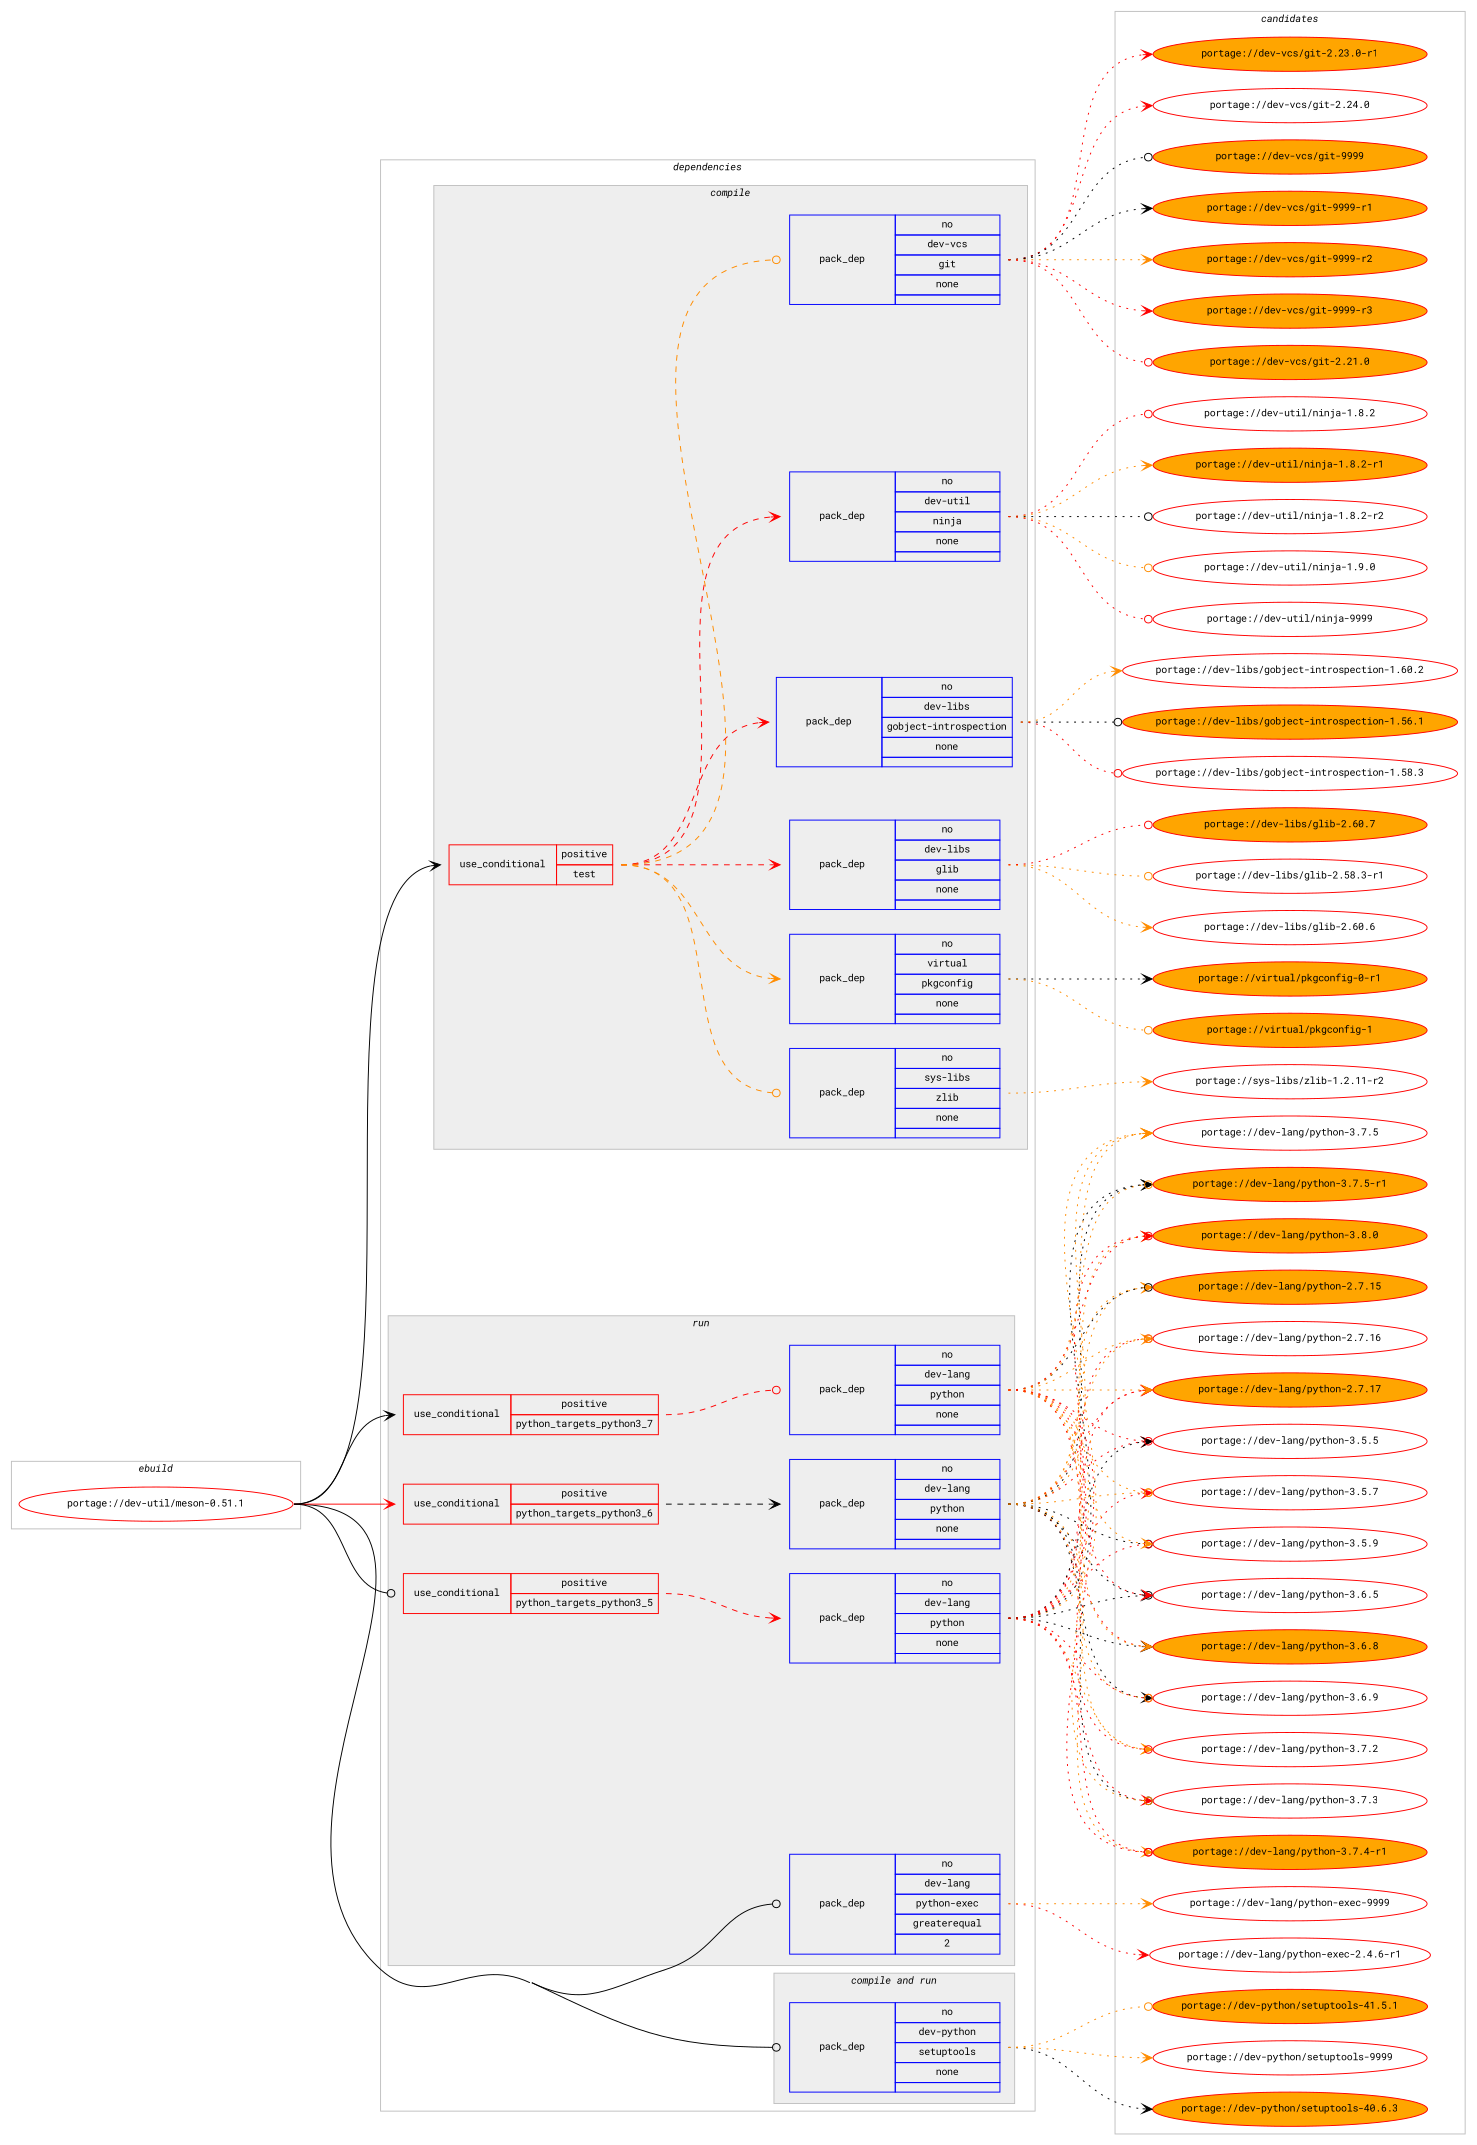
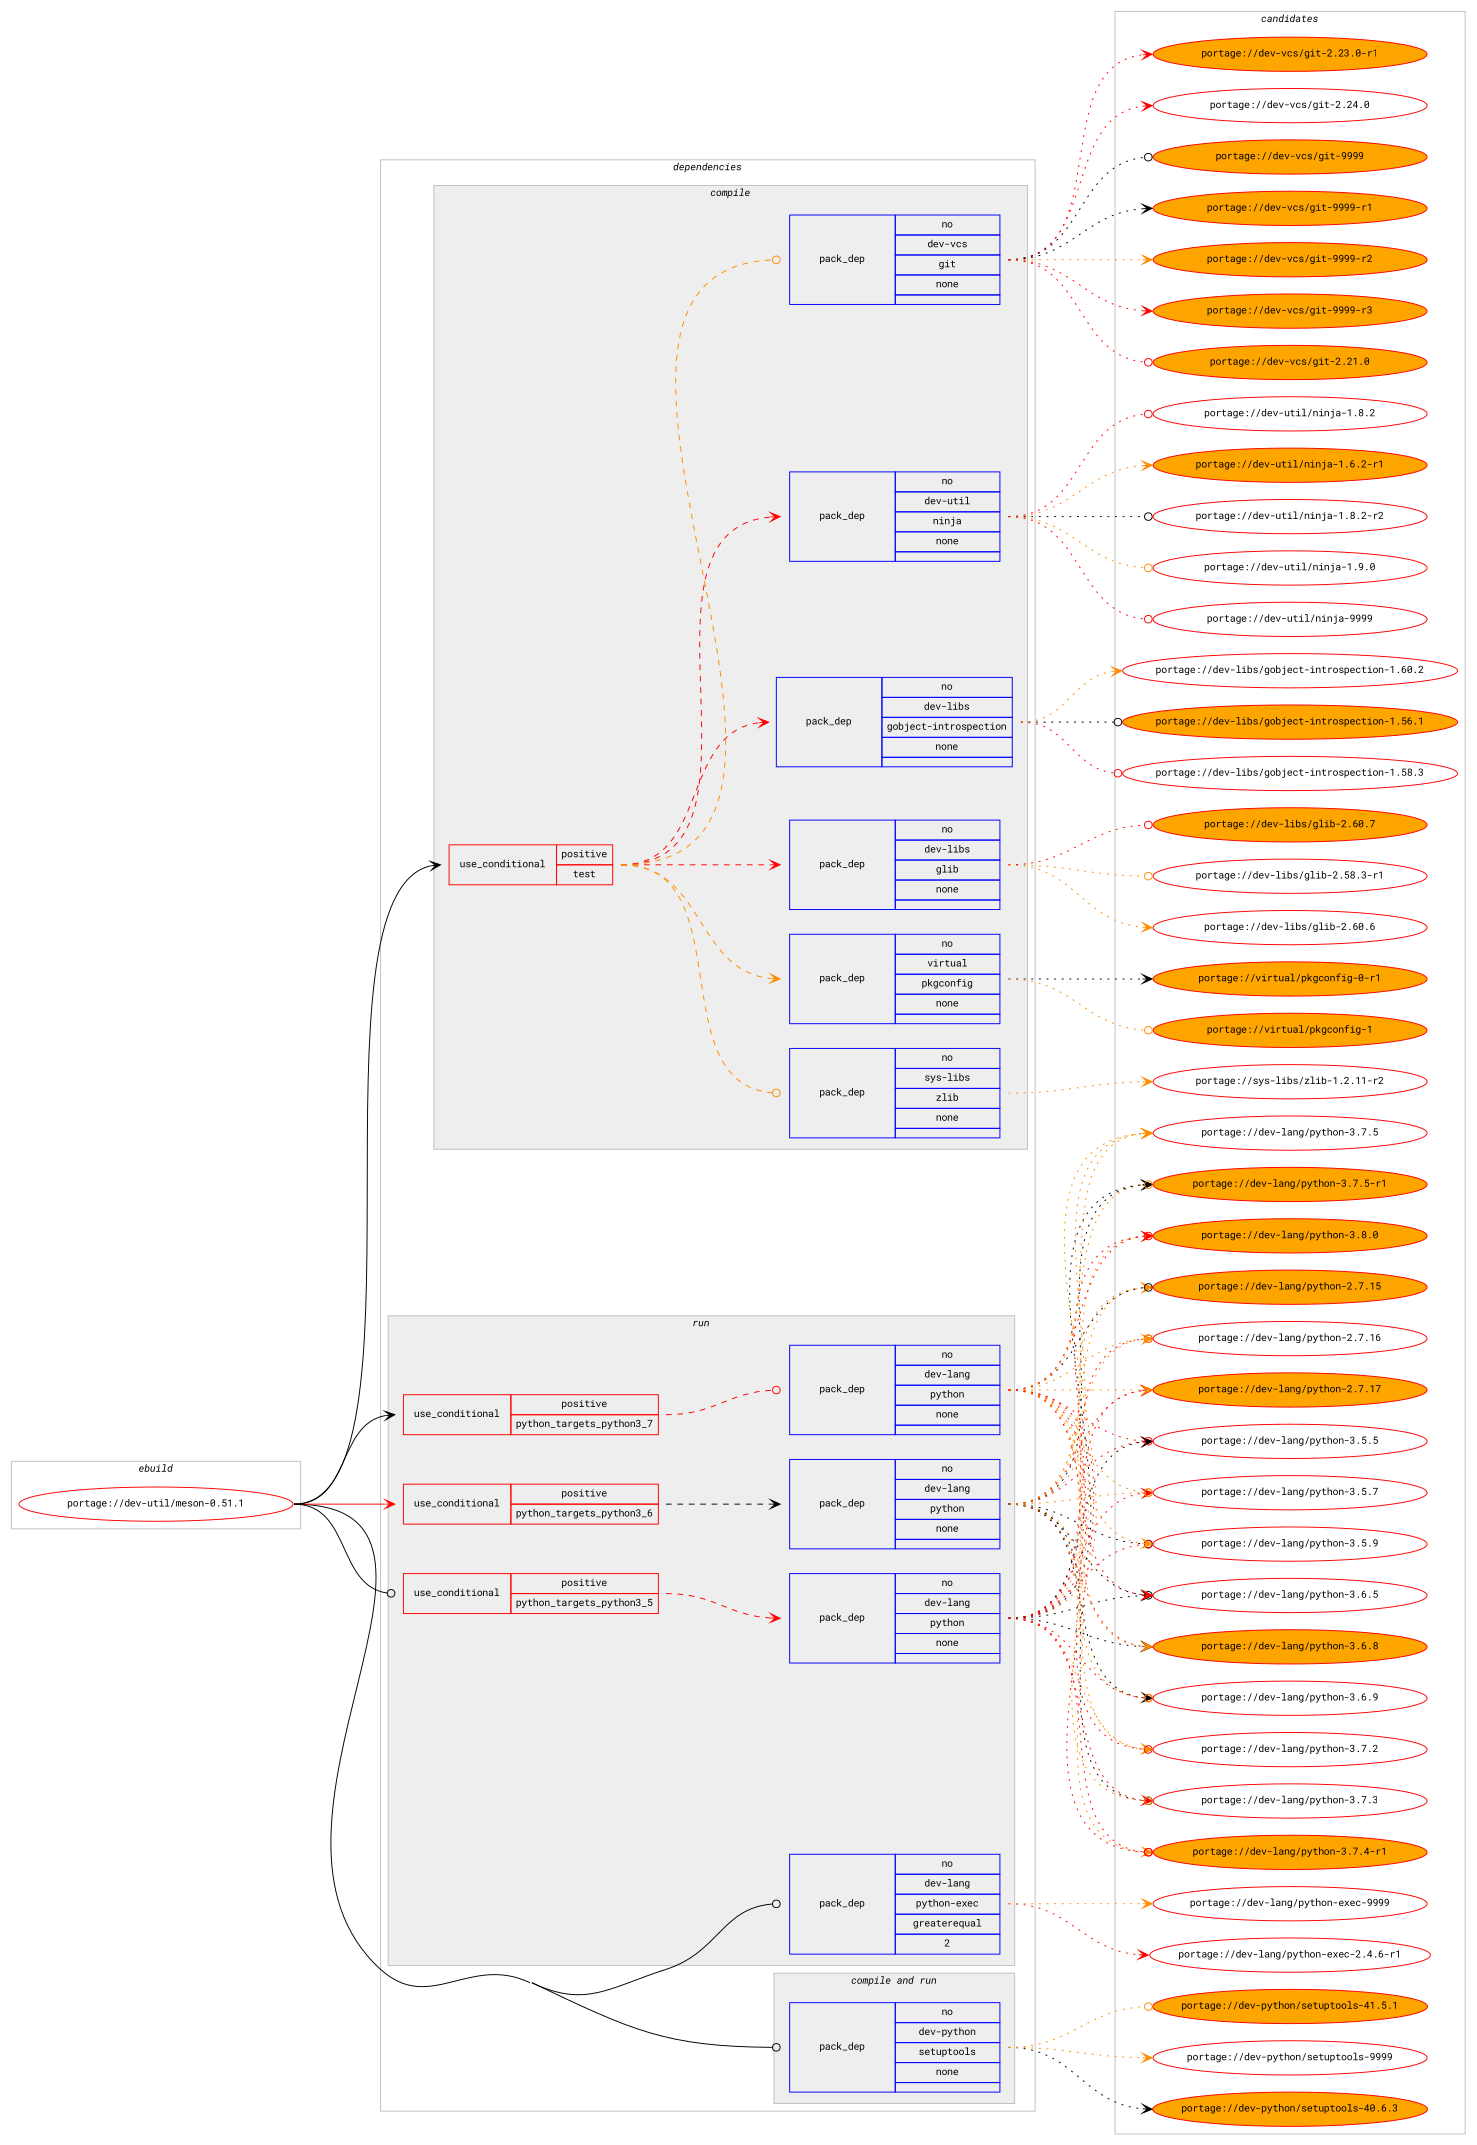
(1290, 465) -> (1290, 465)
